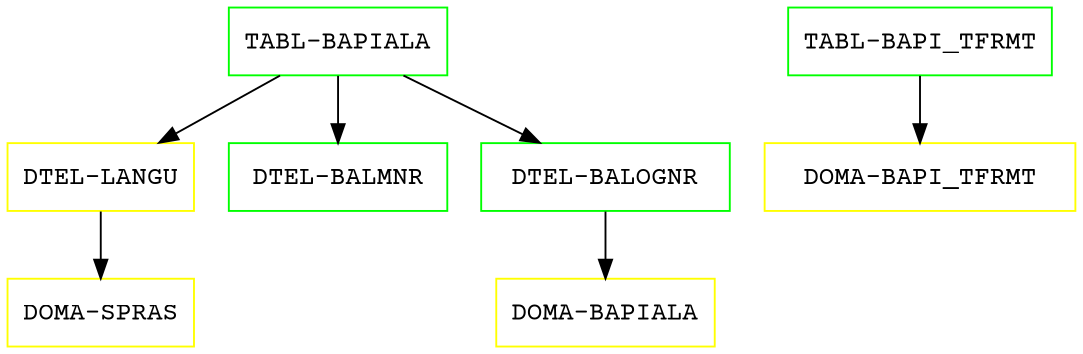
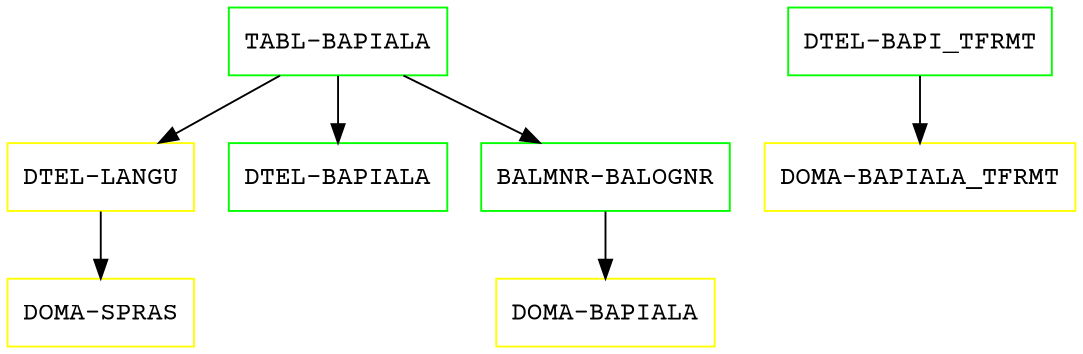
(920, 41) -> (920, 41)
(338, 177) -> (338, 177)
(605, 177) -> (605, 177)
(920, 177) -> (920, 177)
